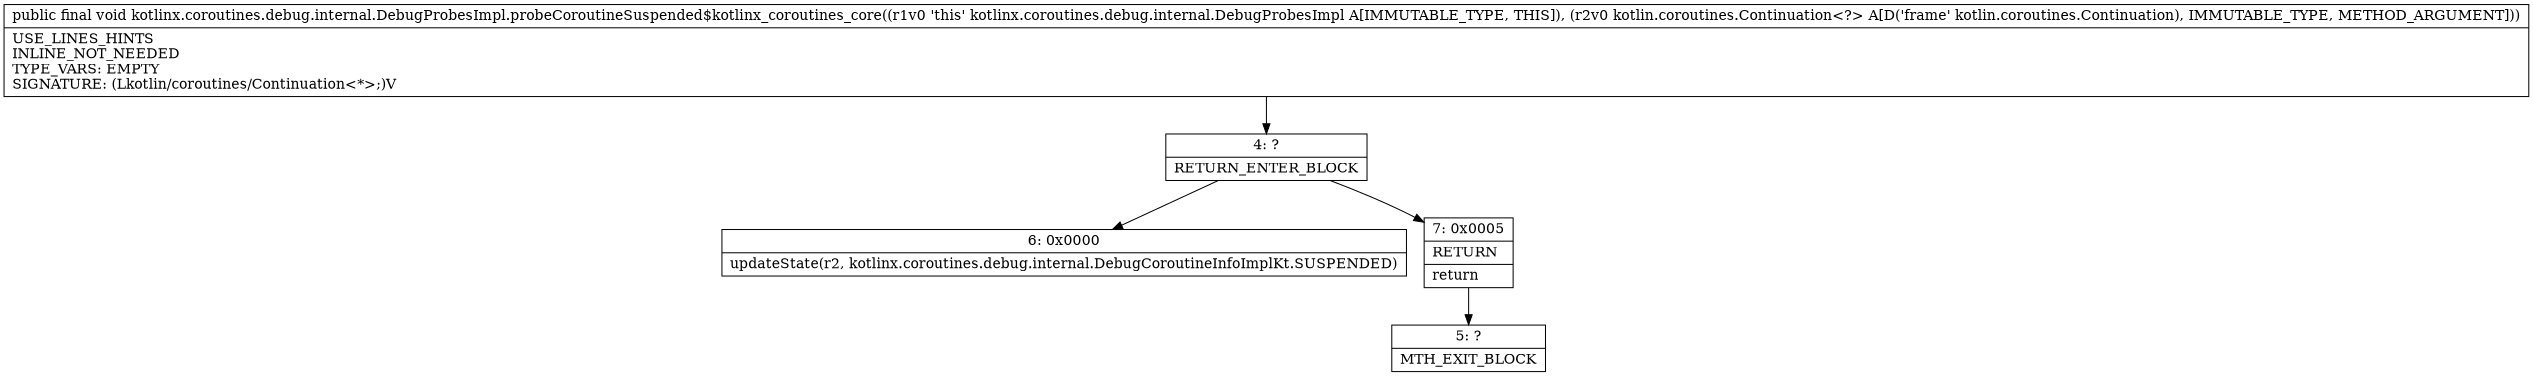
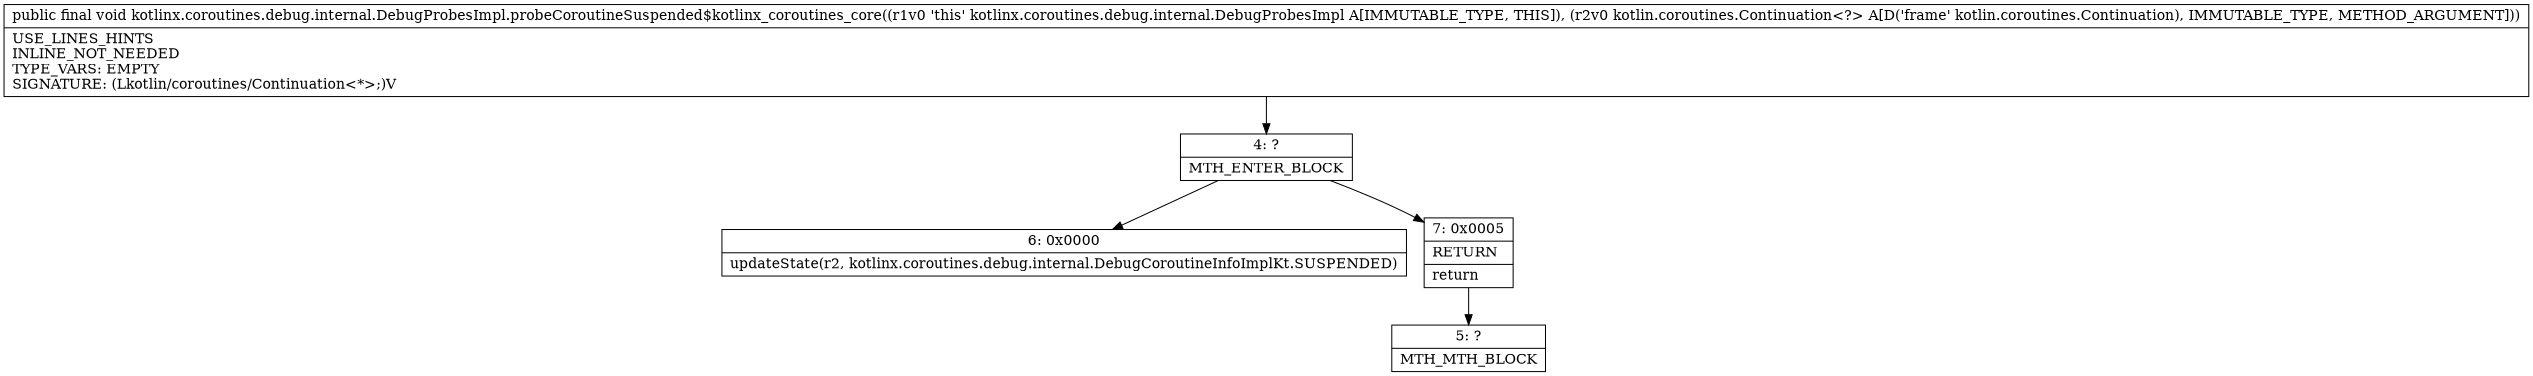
(1266, 168) -> (1266, 168)
(1469, 359) -> (1469, 359)
